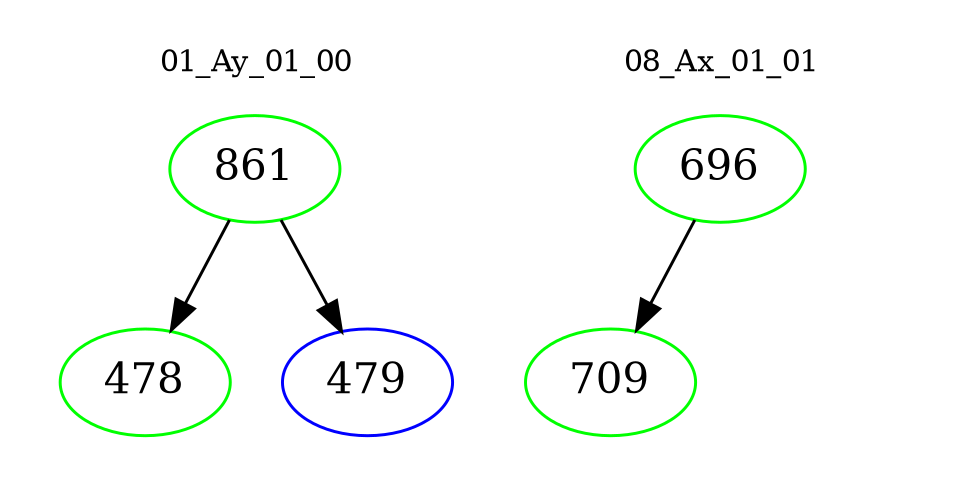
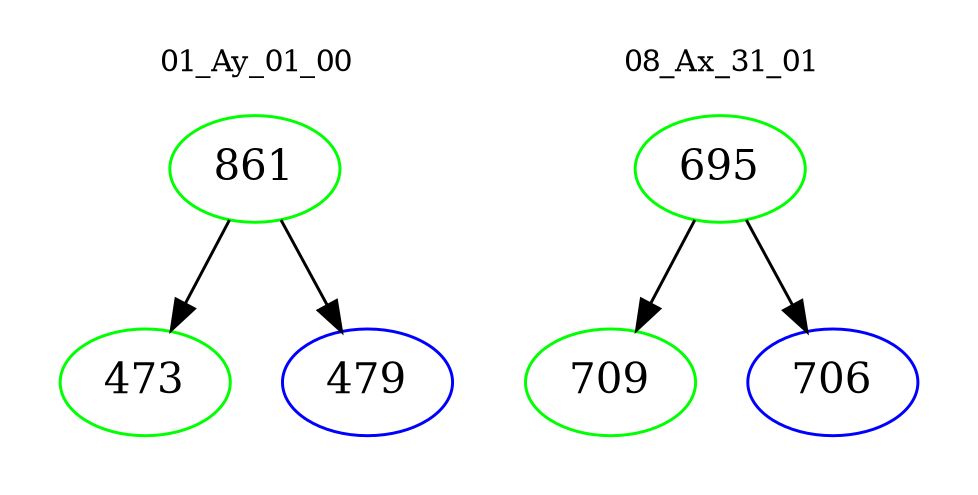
(722, 64) -> (722, 64)
(720, 169) -> (720, 169)
(145, 382) -> (145, 382)
none -> (833, 382)
